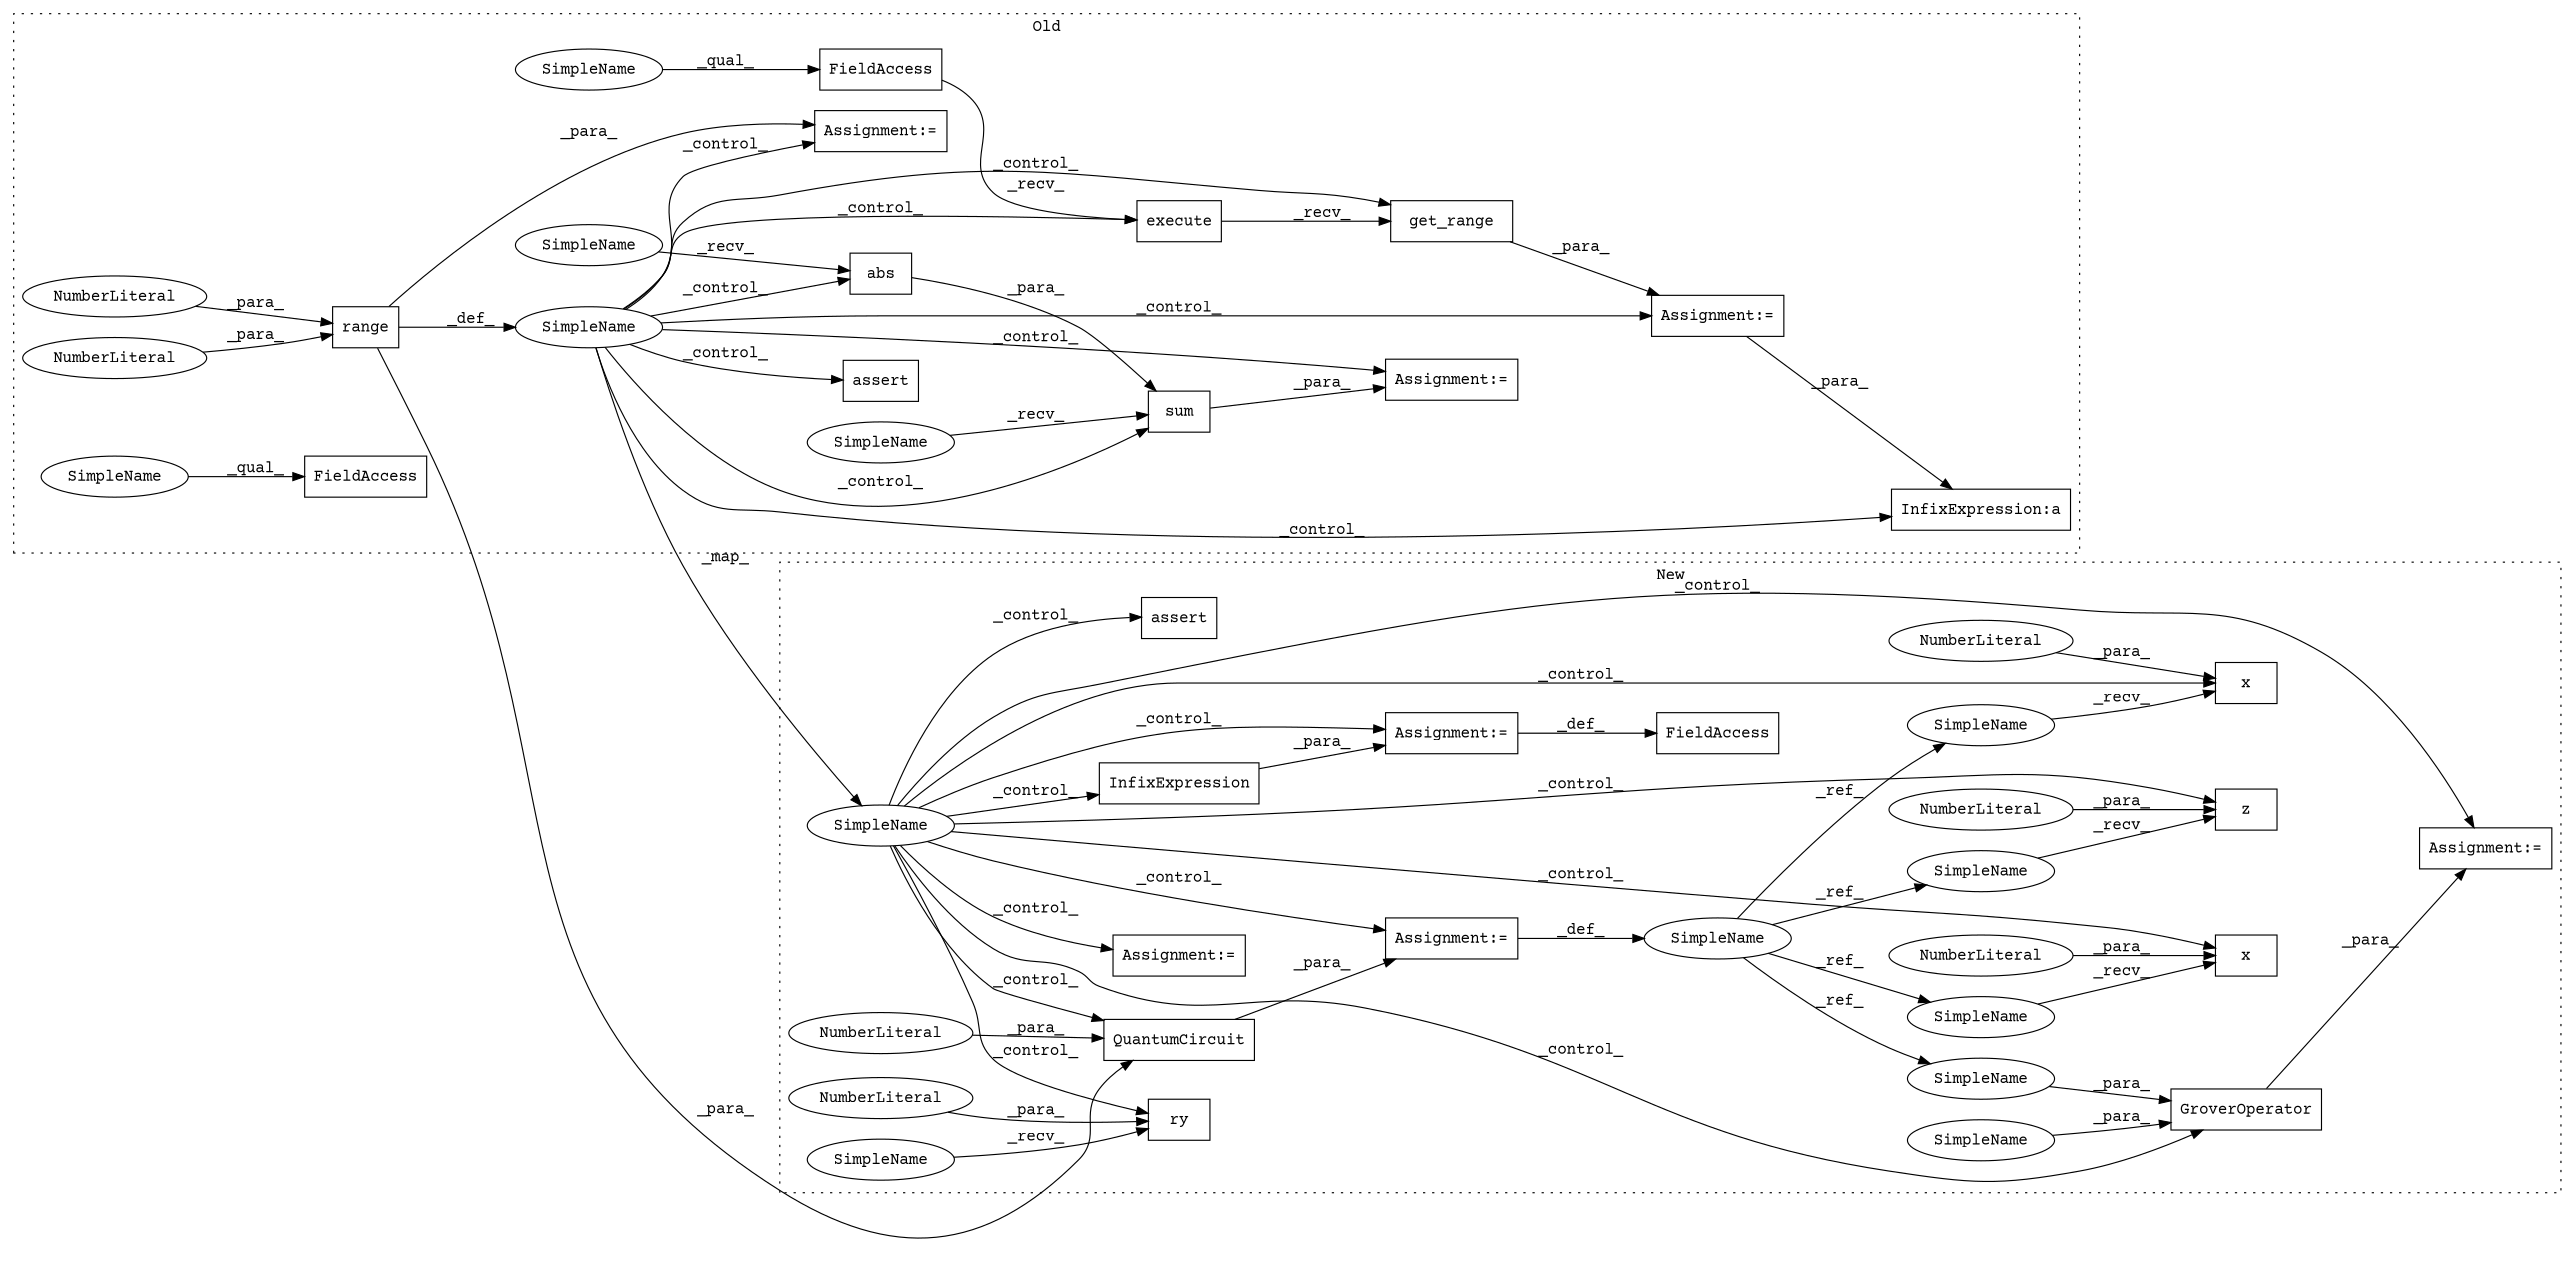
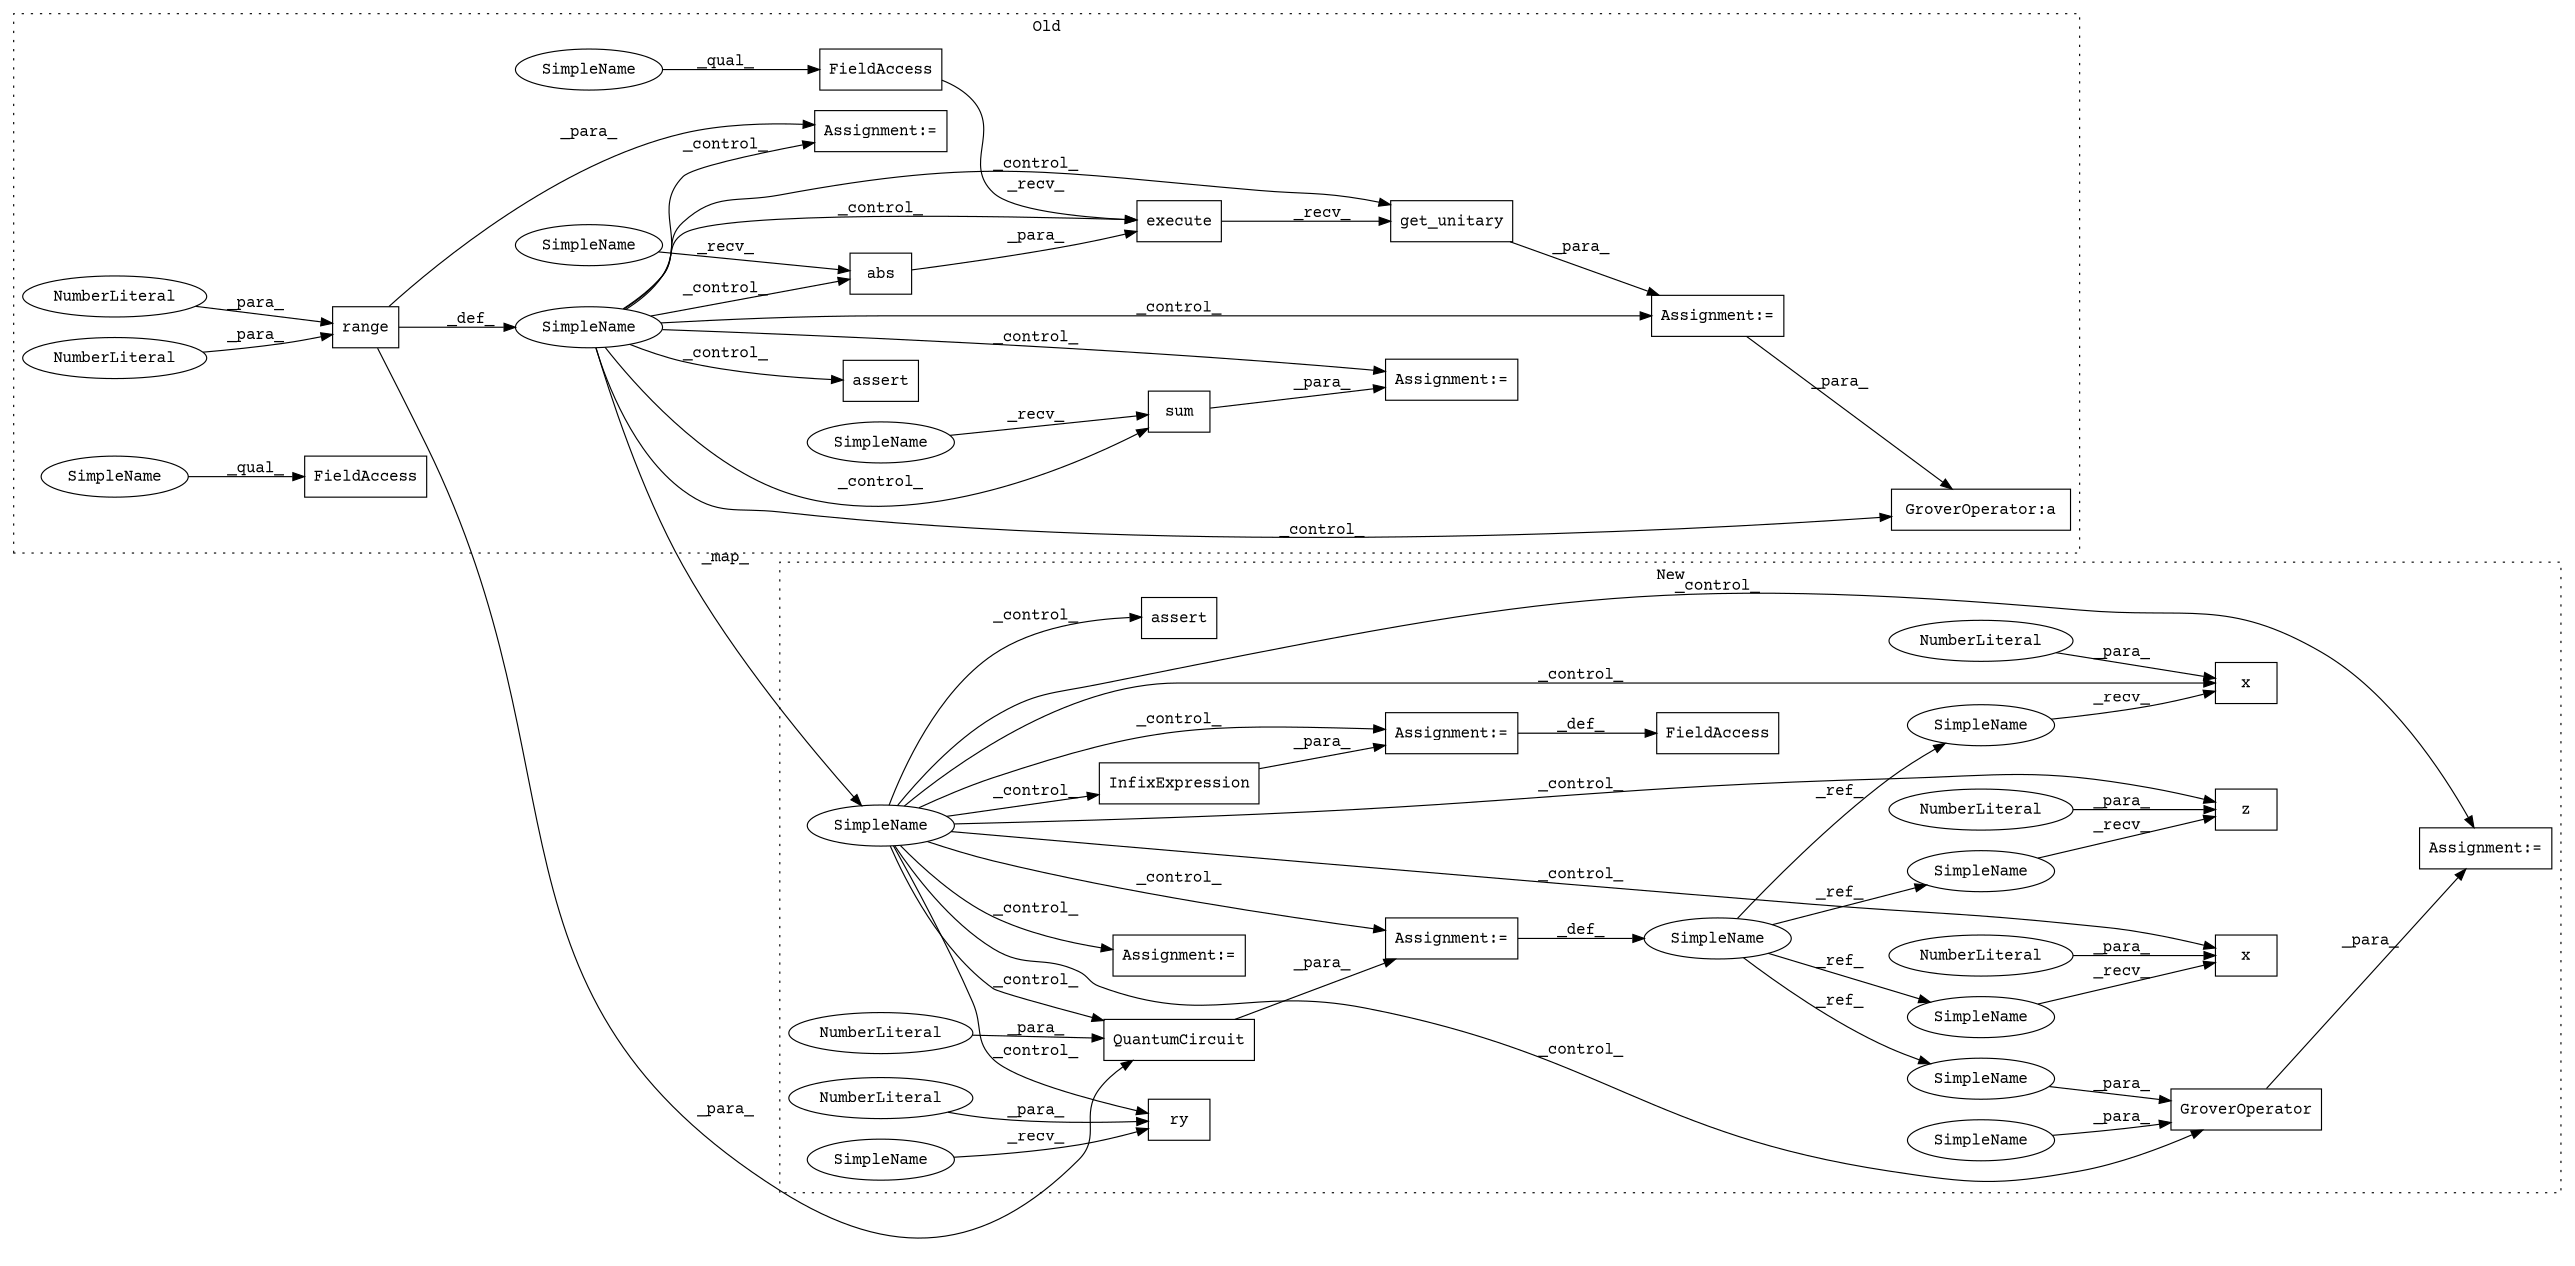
(1452, 221) -> (1452, 221)
(1033, 307) -> (1019, 254)
(1981, 510) -> (1981, 510)
